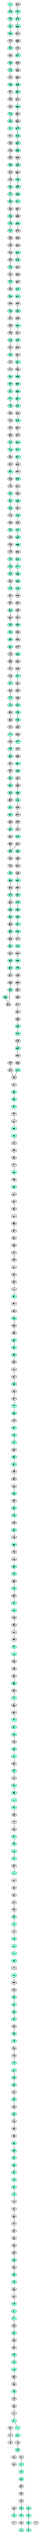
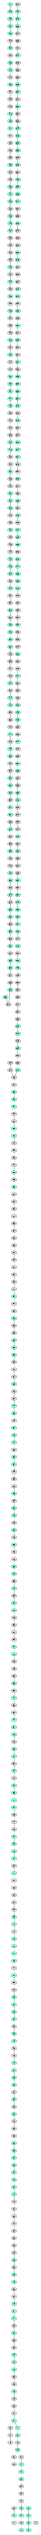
(14, 848) -> (18, 848)
